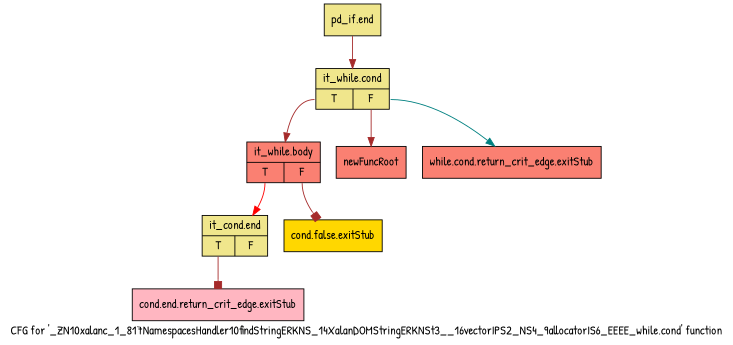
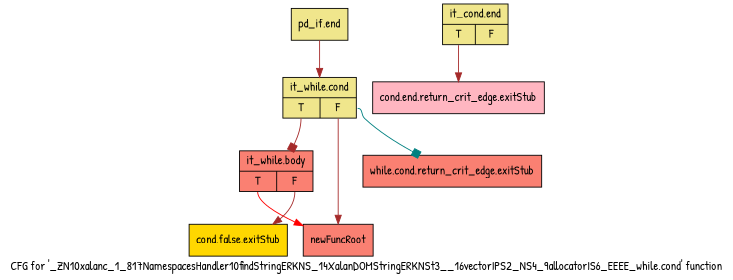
(295, 111) -> (299, 131)
(442, 112) -> (382, 132)
(263, 196) -> (273, 210)
(305, 198) -> (290, 207)
(218, 268) -> (459, 59)
